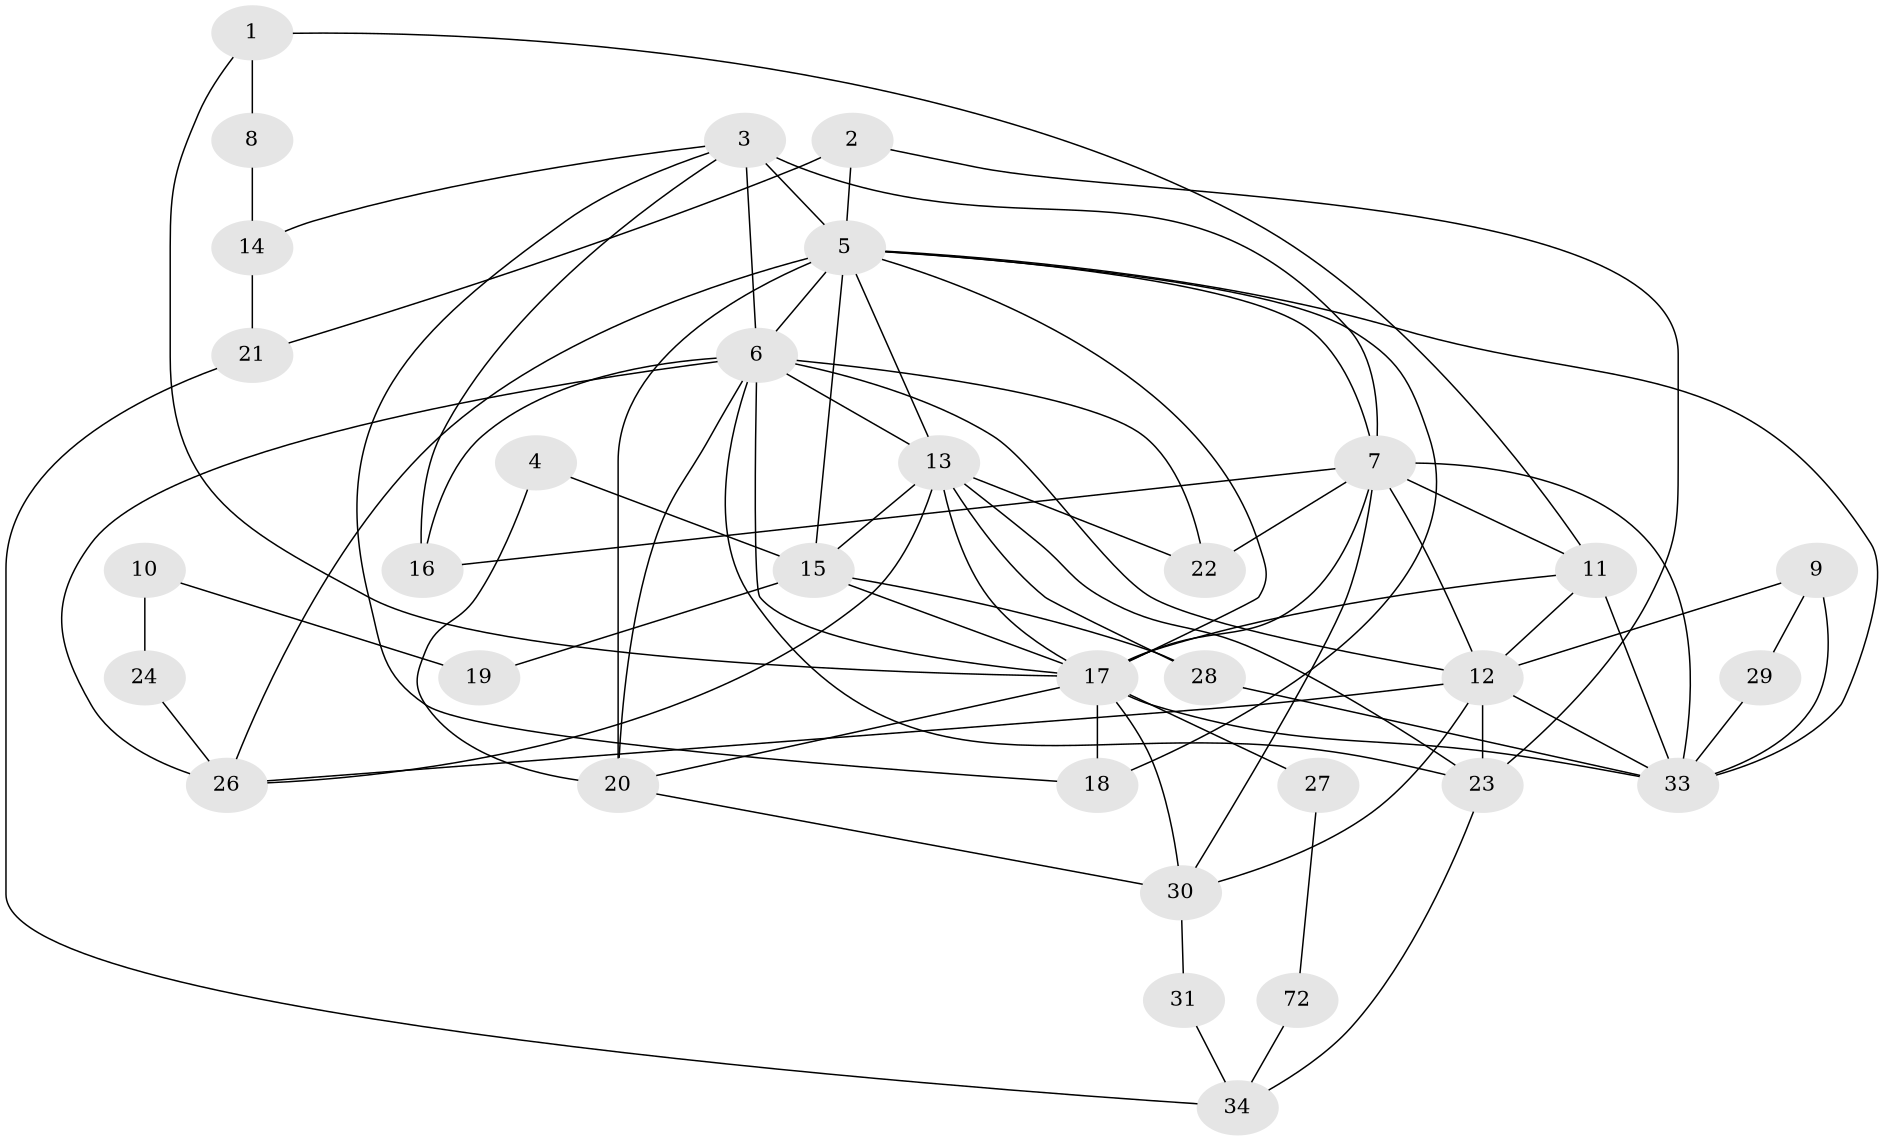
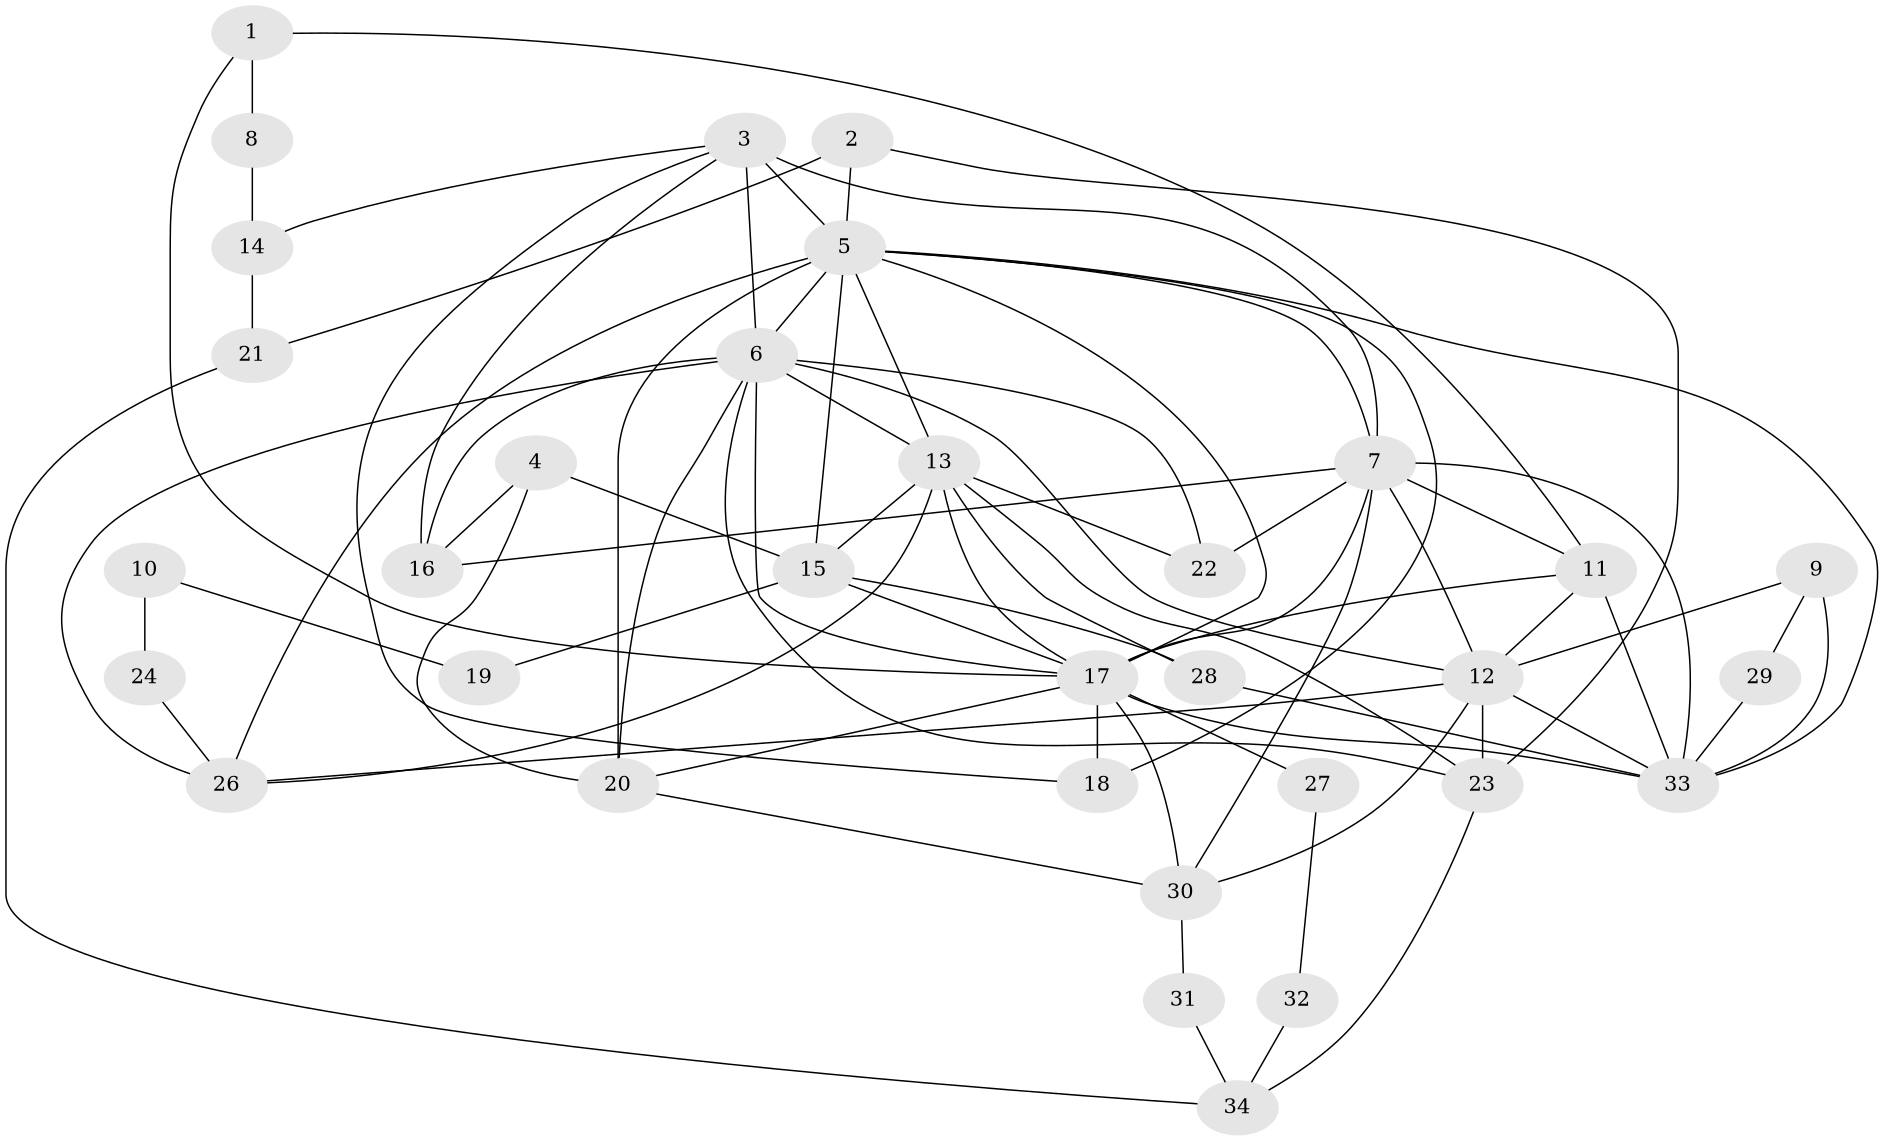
none -> (479, 517)
(1297, 1000) -> (1297, 1000)
